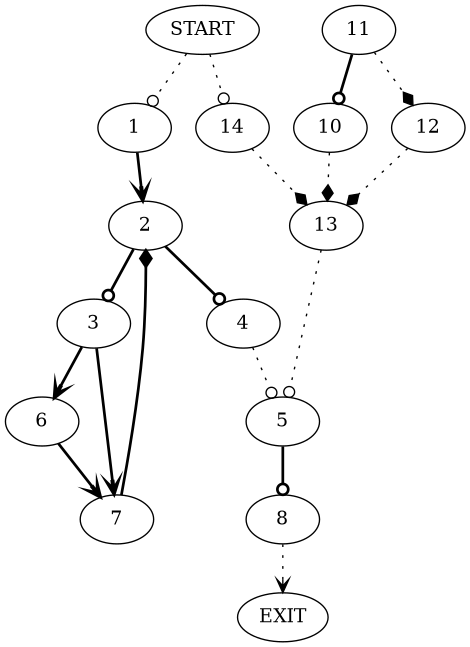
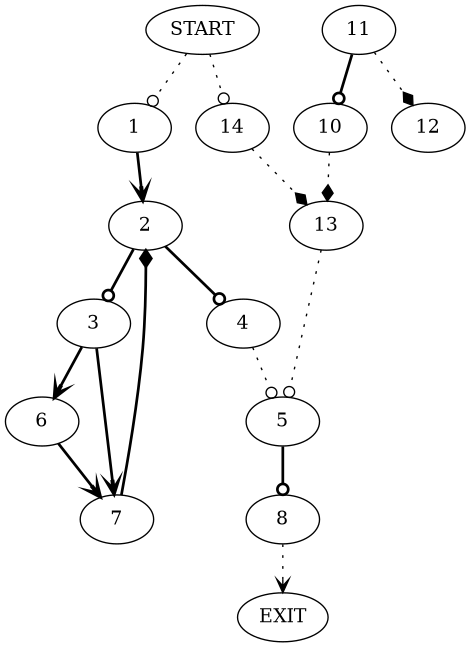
(383, 171) -> none
